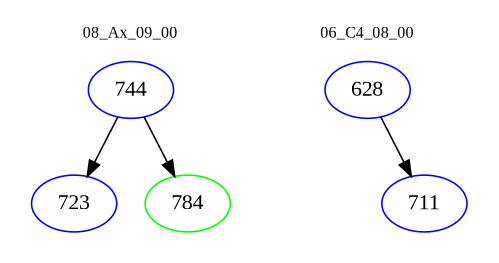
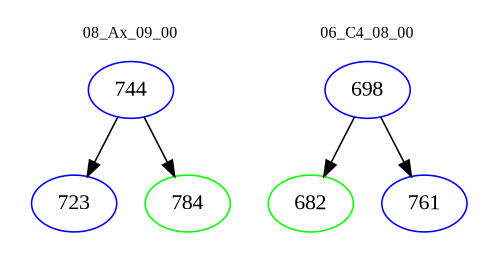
(368, 90) -> (368, 90)
none -> (311, 204)
(424, 204) -> (424, 204)
